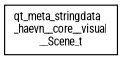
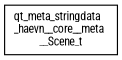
(61, 30) -> (61, 30)
